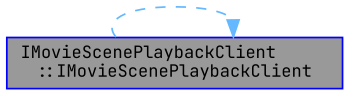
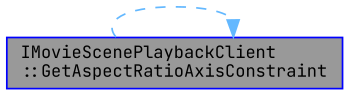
(175, 63) -> (175, 63)
